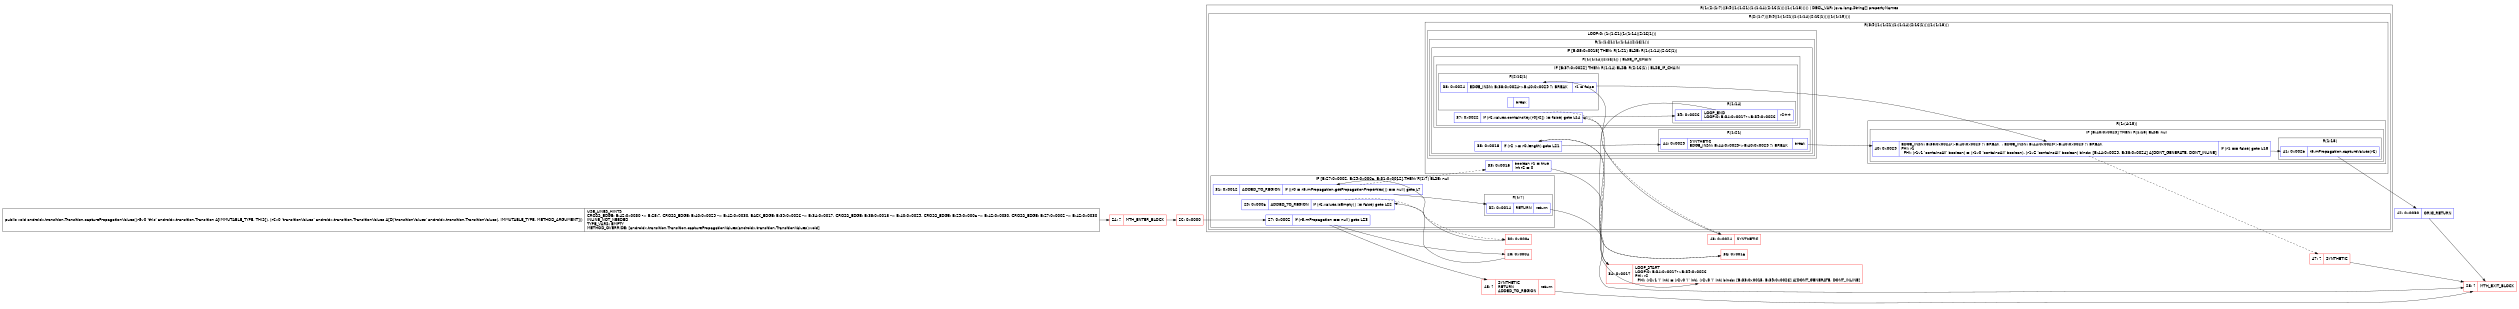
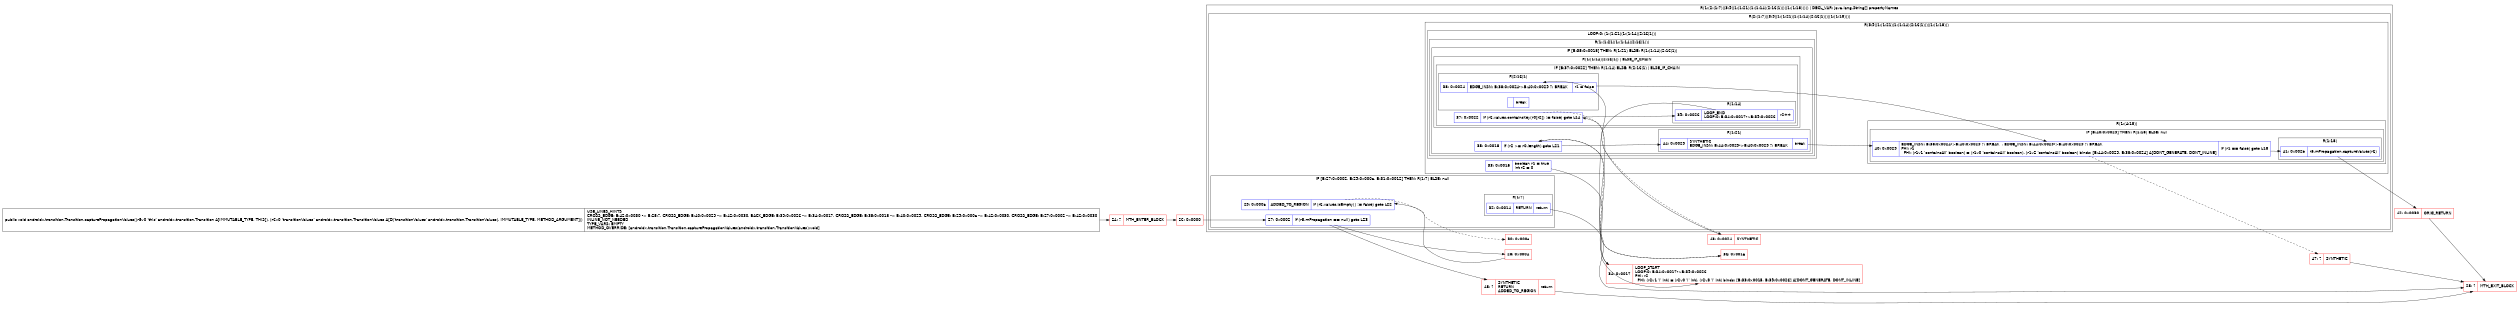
(1318, 190) -> none
(2424, 213) -> (2424, 213)
